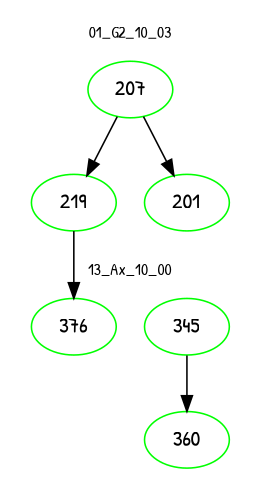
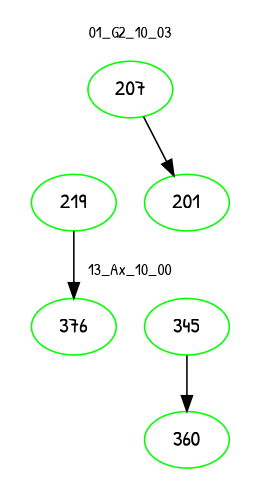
(106, 139) -> none
